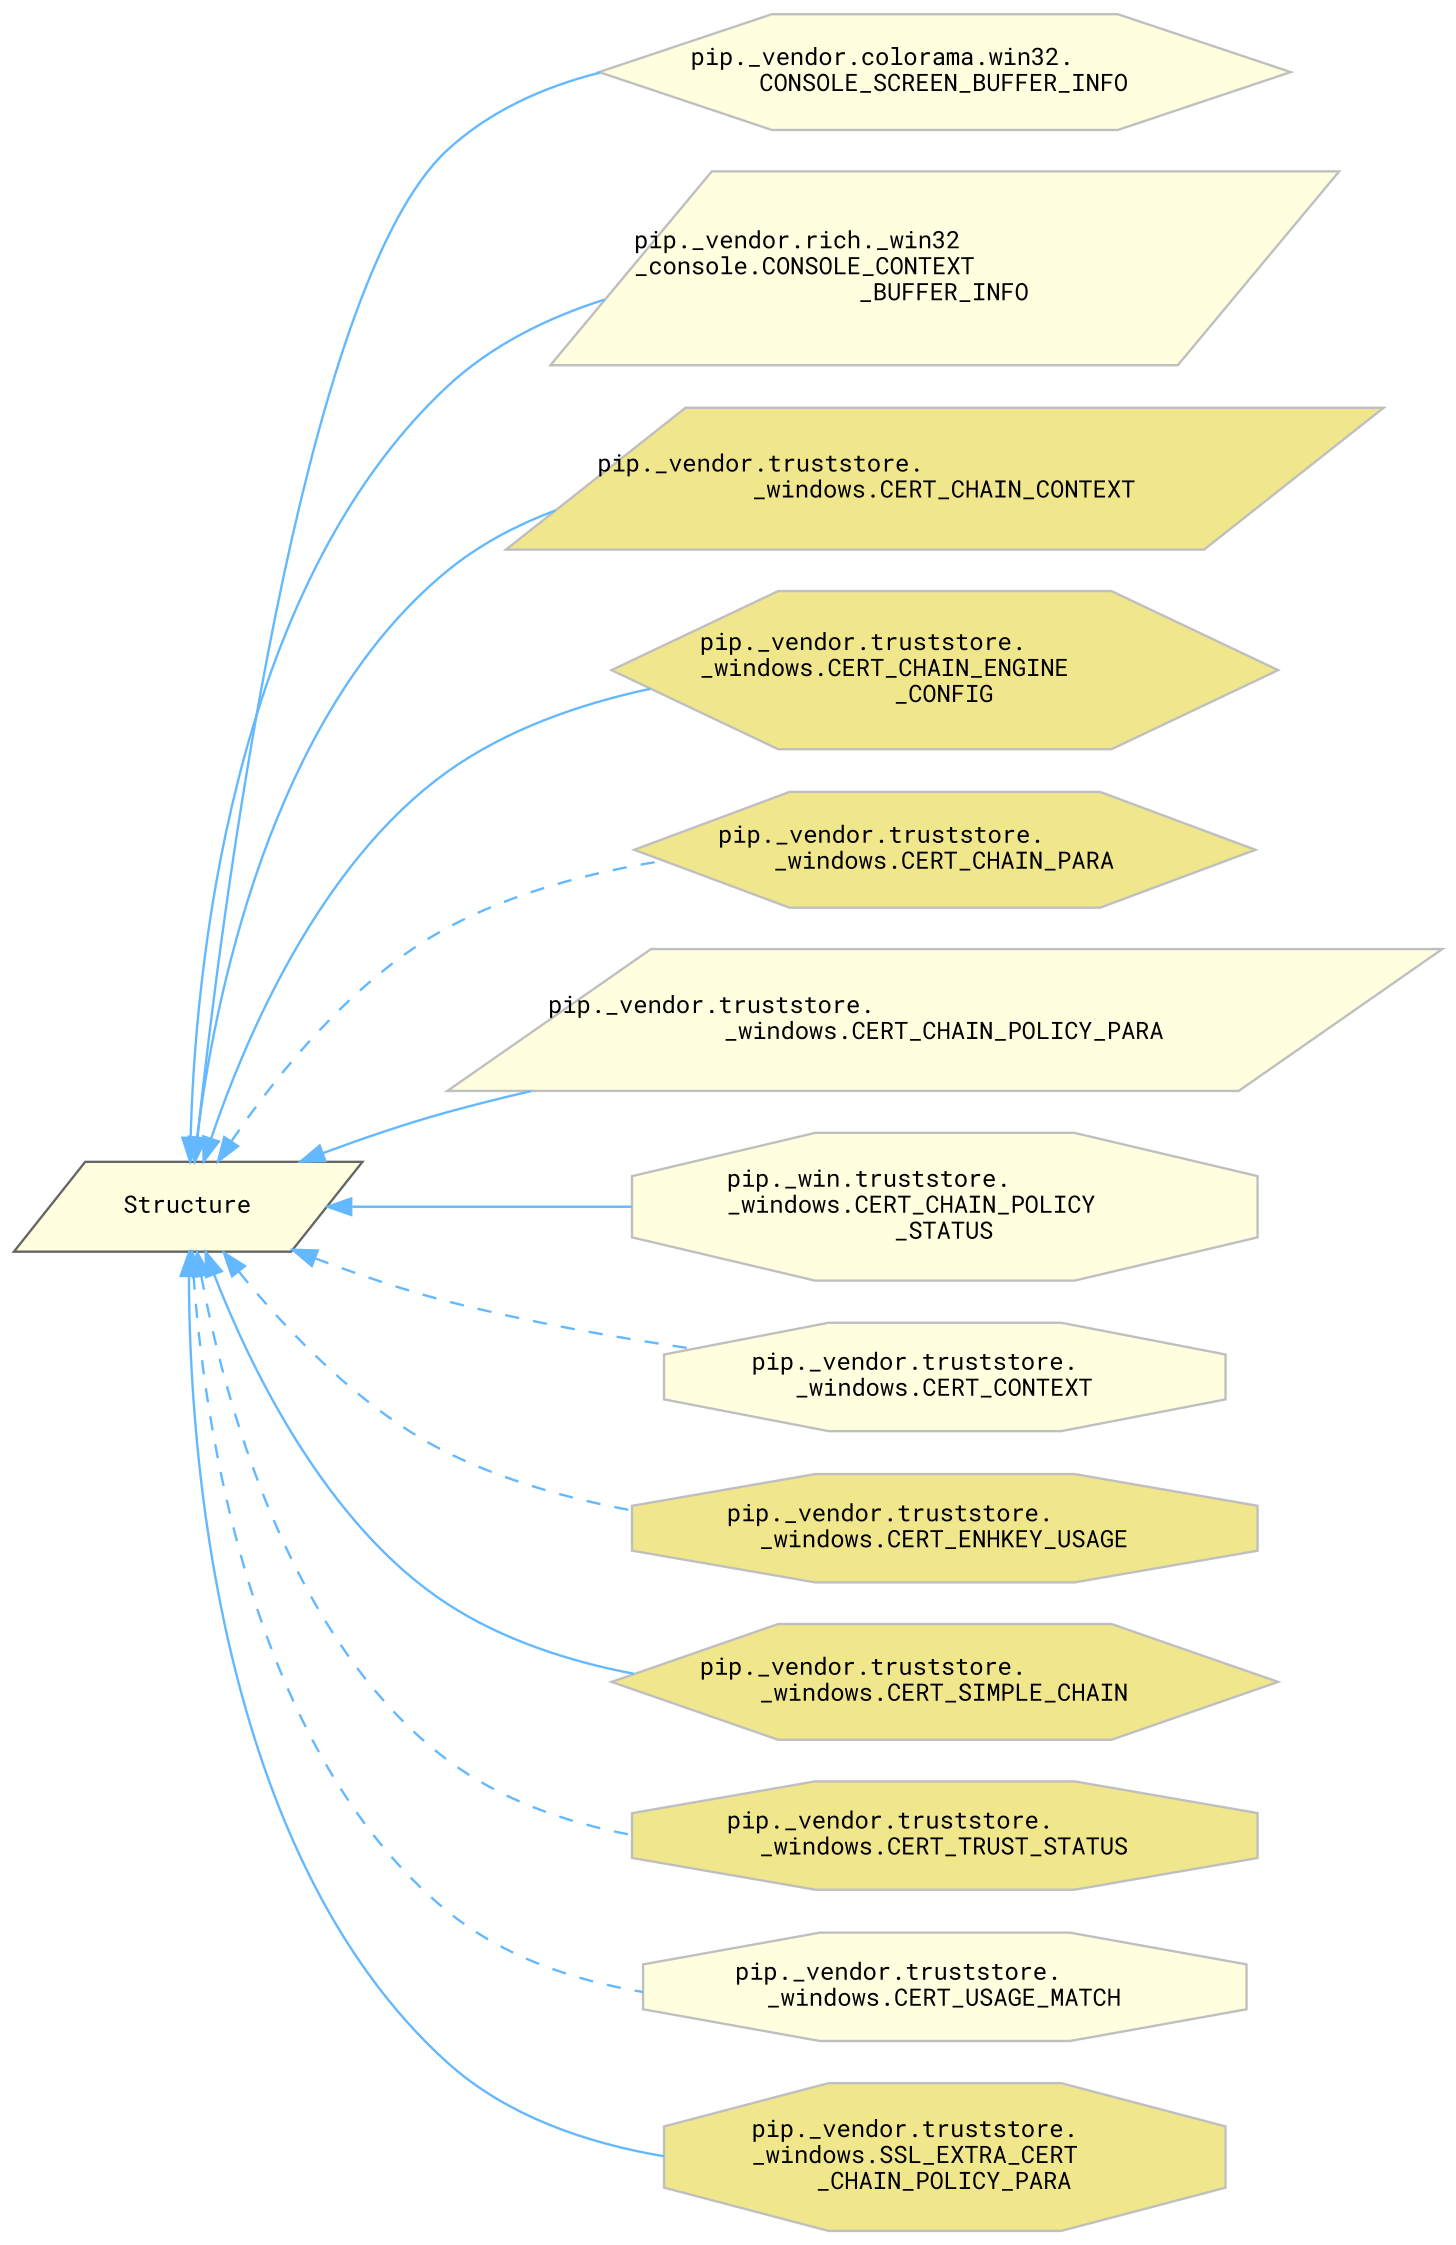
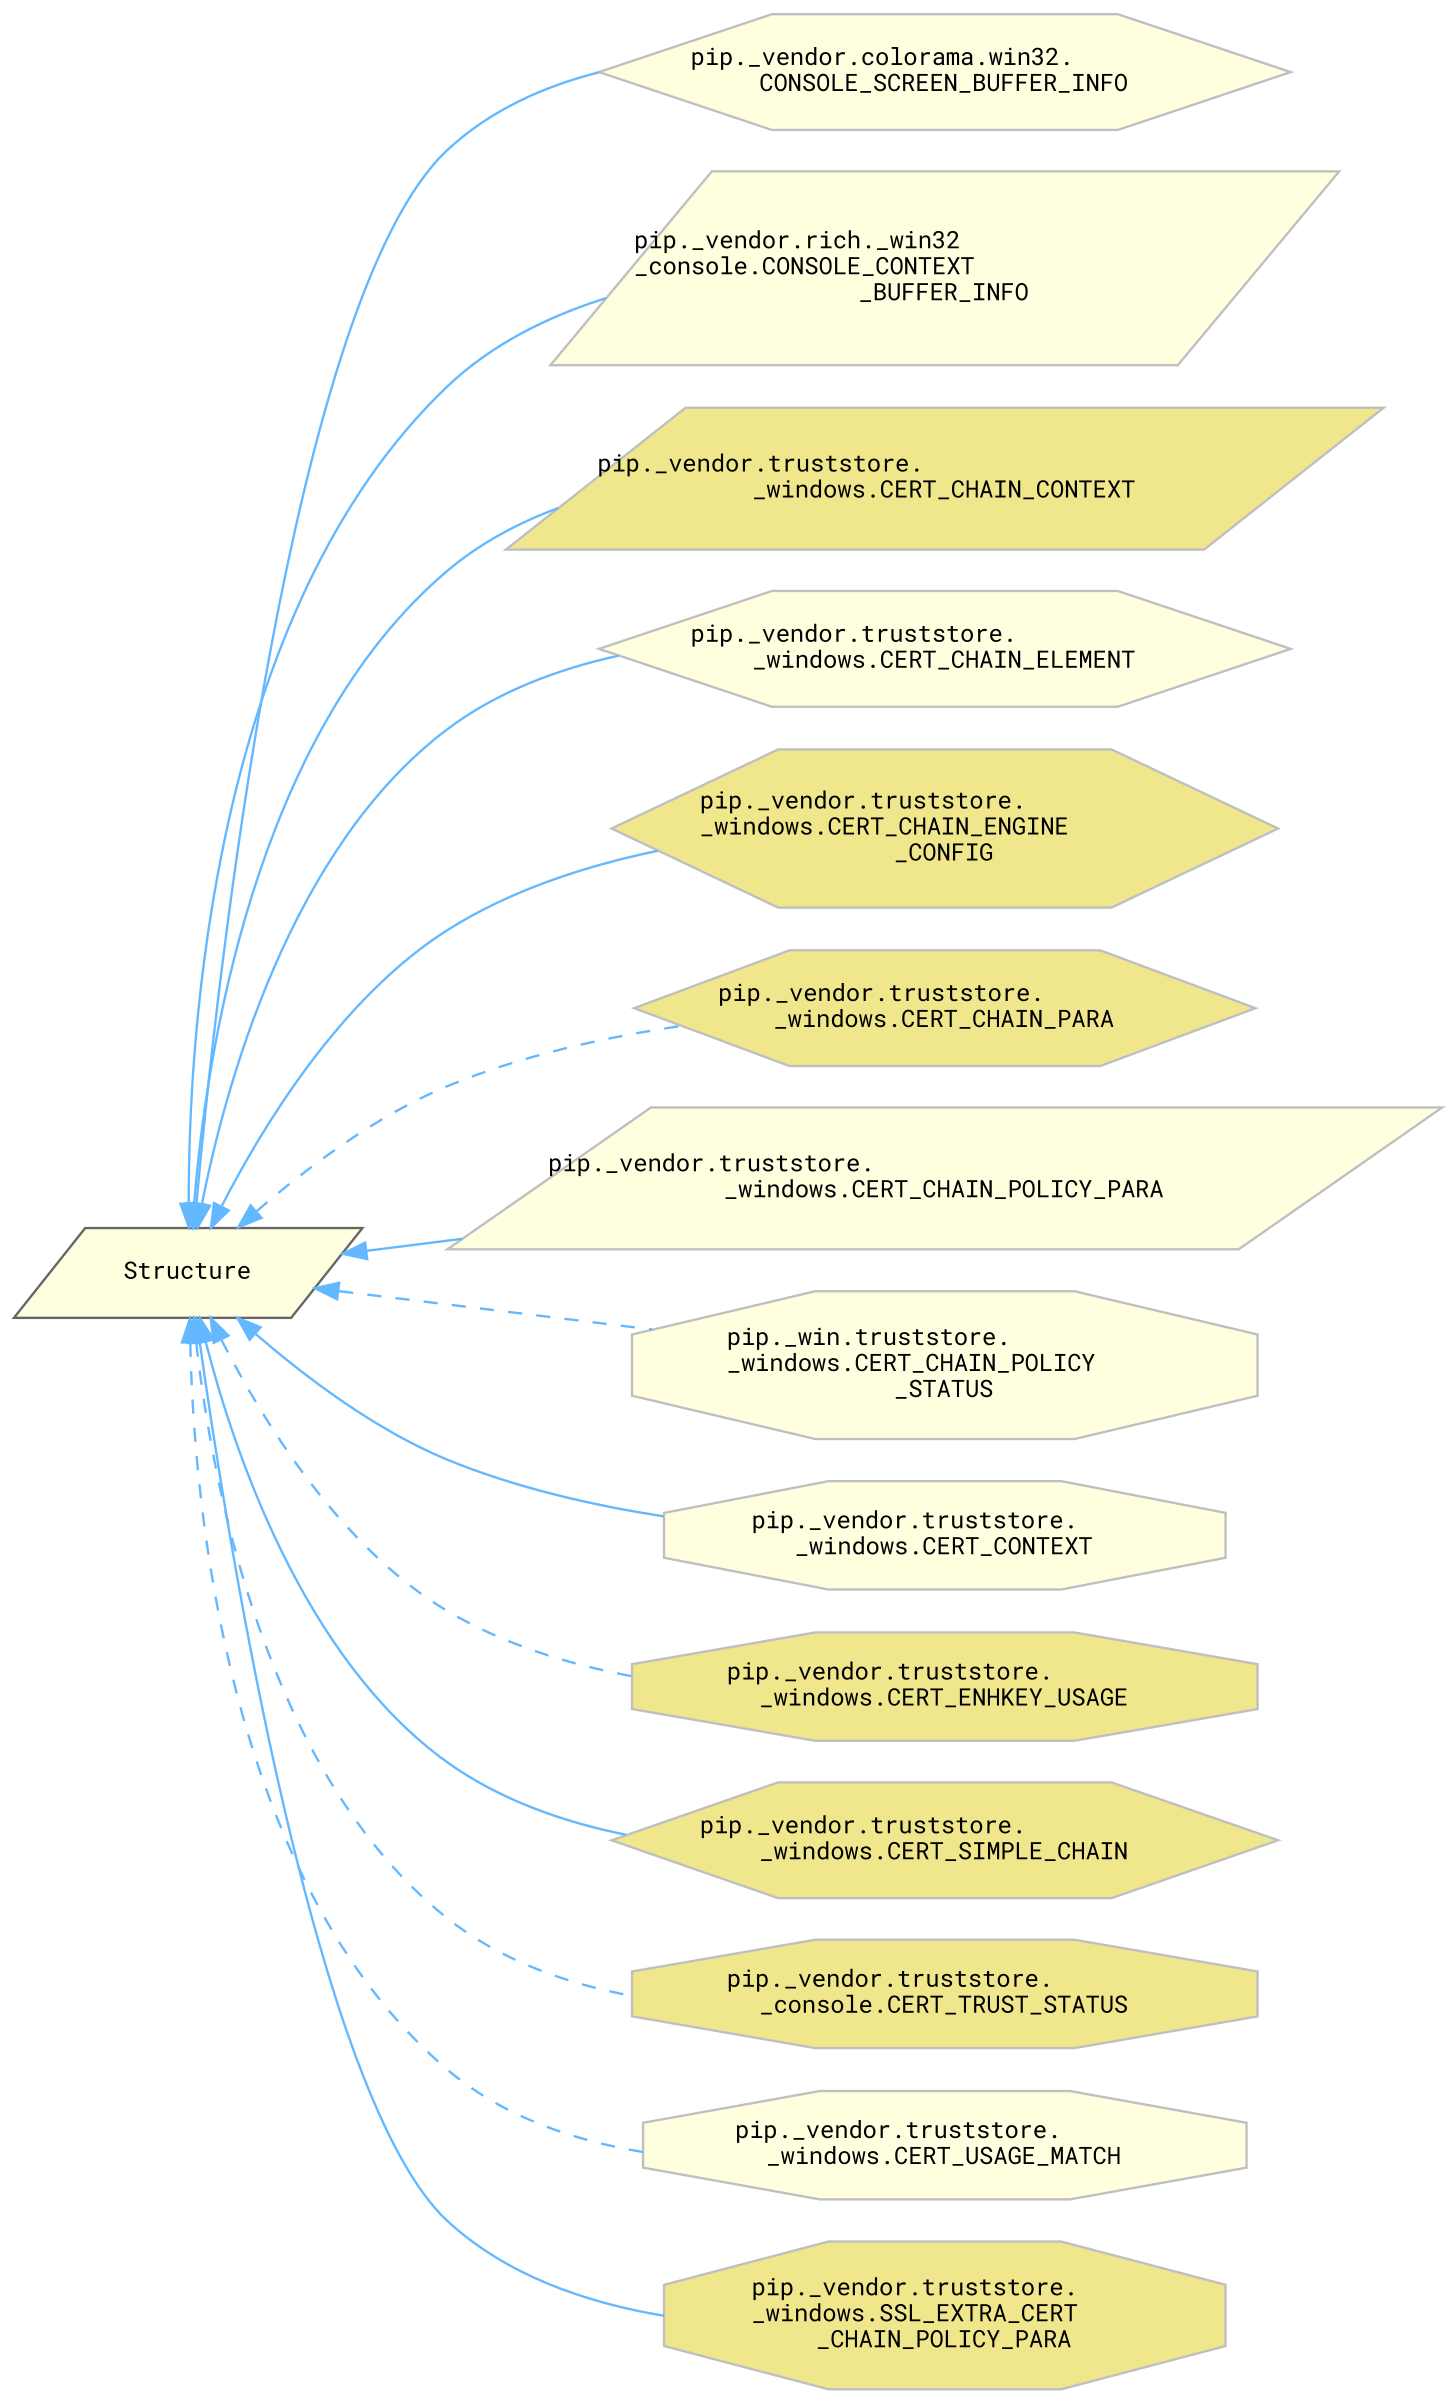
none -> (945, 649)
(492, 1207) -> (496, 1310)
(501, 1314) -> (445, 1459)
(945, 1836) -> (945, 1994)
